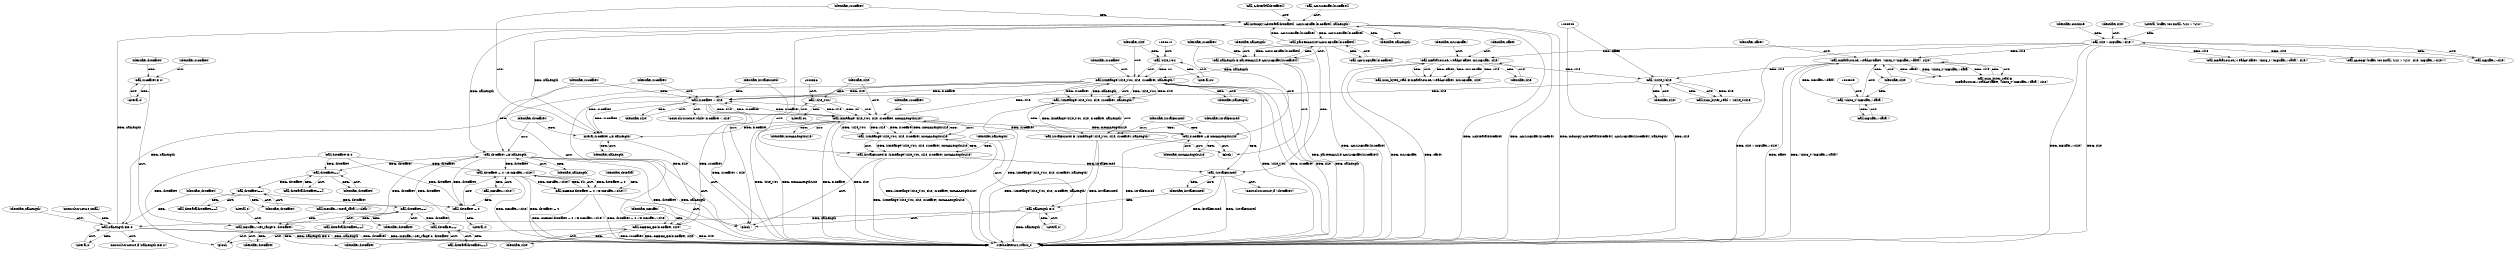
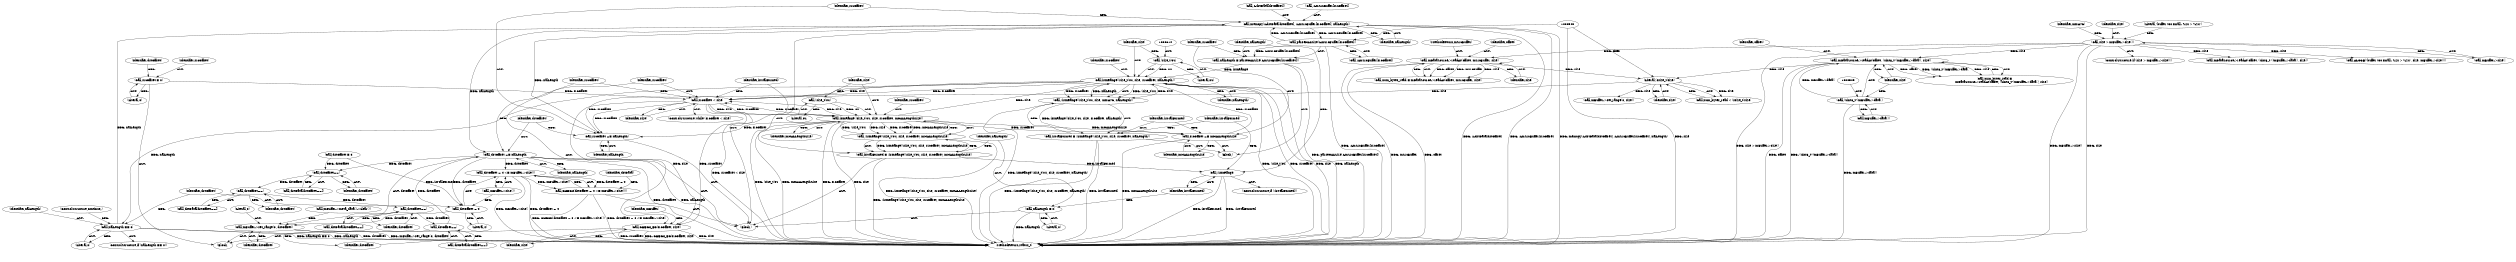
(2071, 24) -> (2071, 24)
(1451, 42) -> (1451, 42)
(1611, 52) -> (1611, 52)
(1299, 54) -> (1476, 26)
none -> (2139, 61)
(1236, 70) -> (1236, 70)
(811, 81) -> none
(1659, 81) -> (1659, 81)
none -> (426, 88)
(1093, 101) -> (1093, 101)
none -> (1609, 101)
none -> (1217, 107)
(607, 137) -> (607, 137)
(417, 163) -> none
(1222, 173) -> (1222, 173)
(181, 175) -> (378, 221)
(440, 182) -> (440, 182)
(578, 182) -> (578, 182)
(404, 191) -> (404, 191)
(1140, 191) -> (1140, 191)
(1270, 191) -> (1270, 191)
(81, 209) -> (81, 209)
(313, 218) -> (313, 218)
none -> (476, 219)
(580, 221) -> none
none -> (1511, 244)
